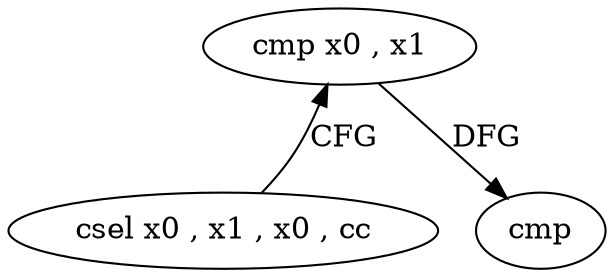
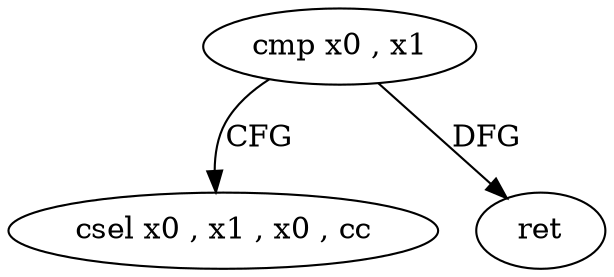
(295, 152) -> (229, 117)
(541, 231) -> (541, 231)
